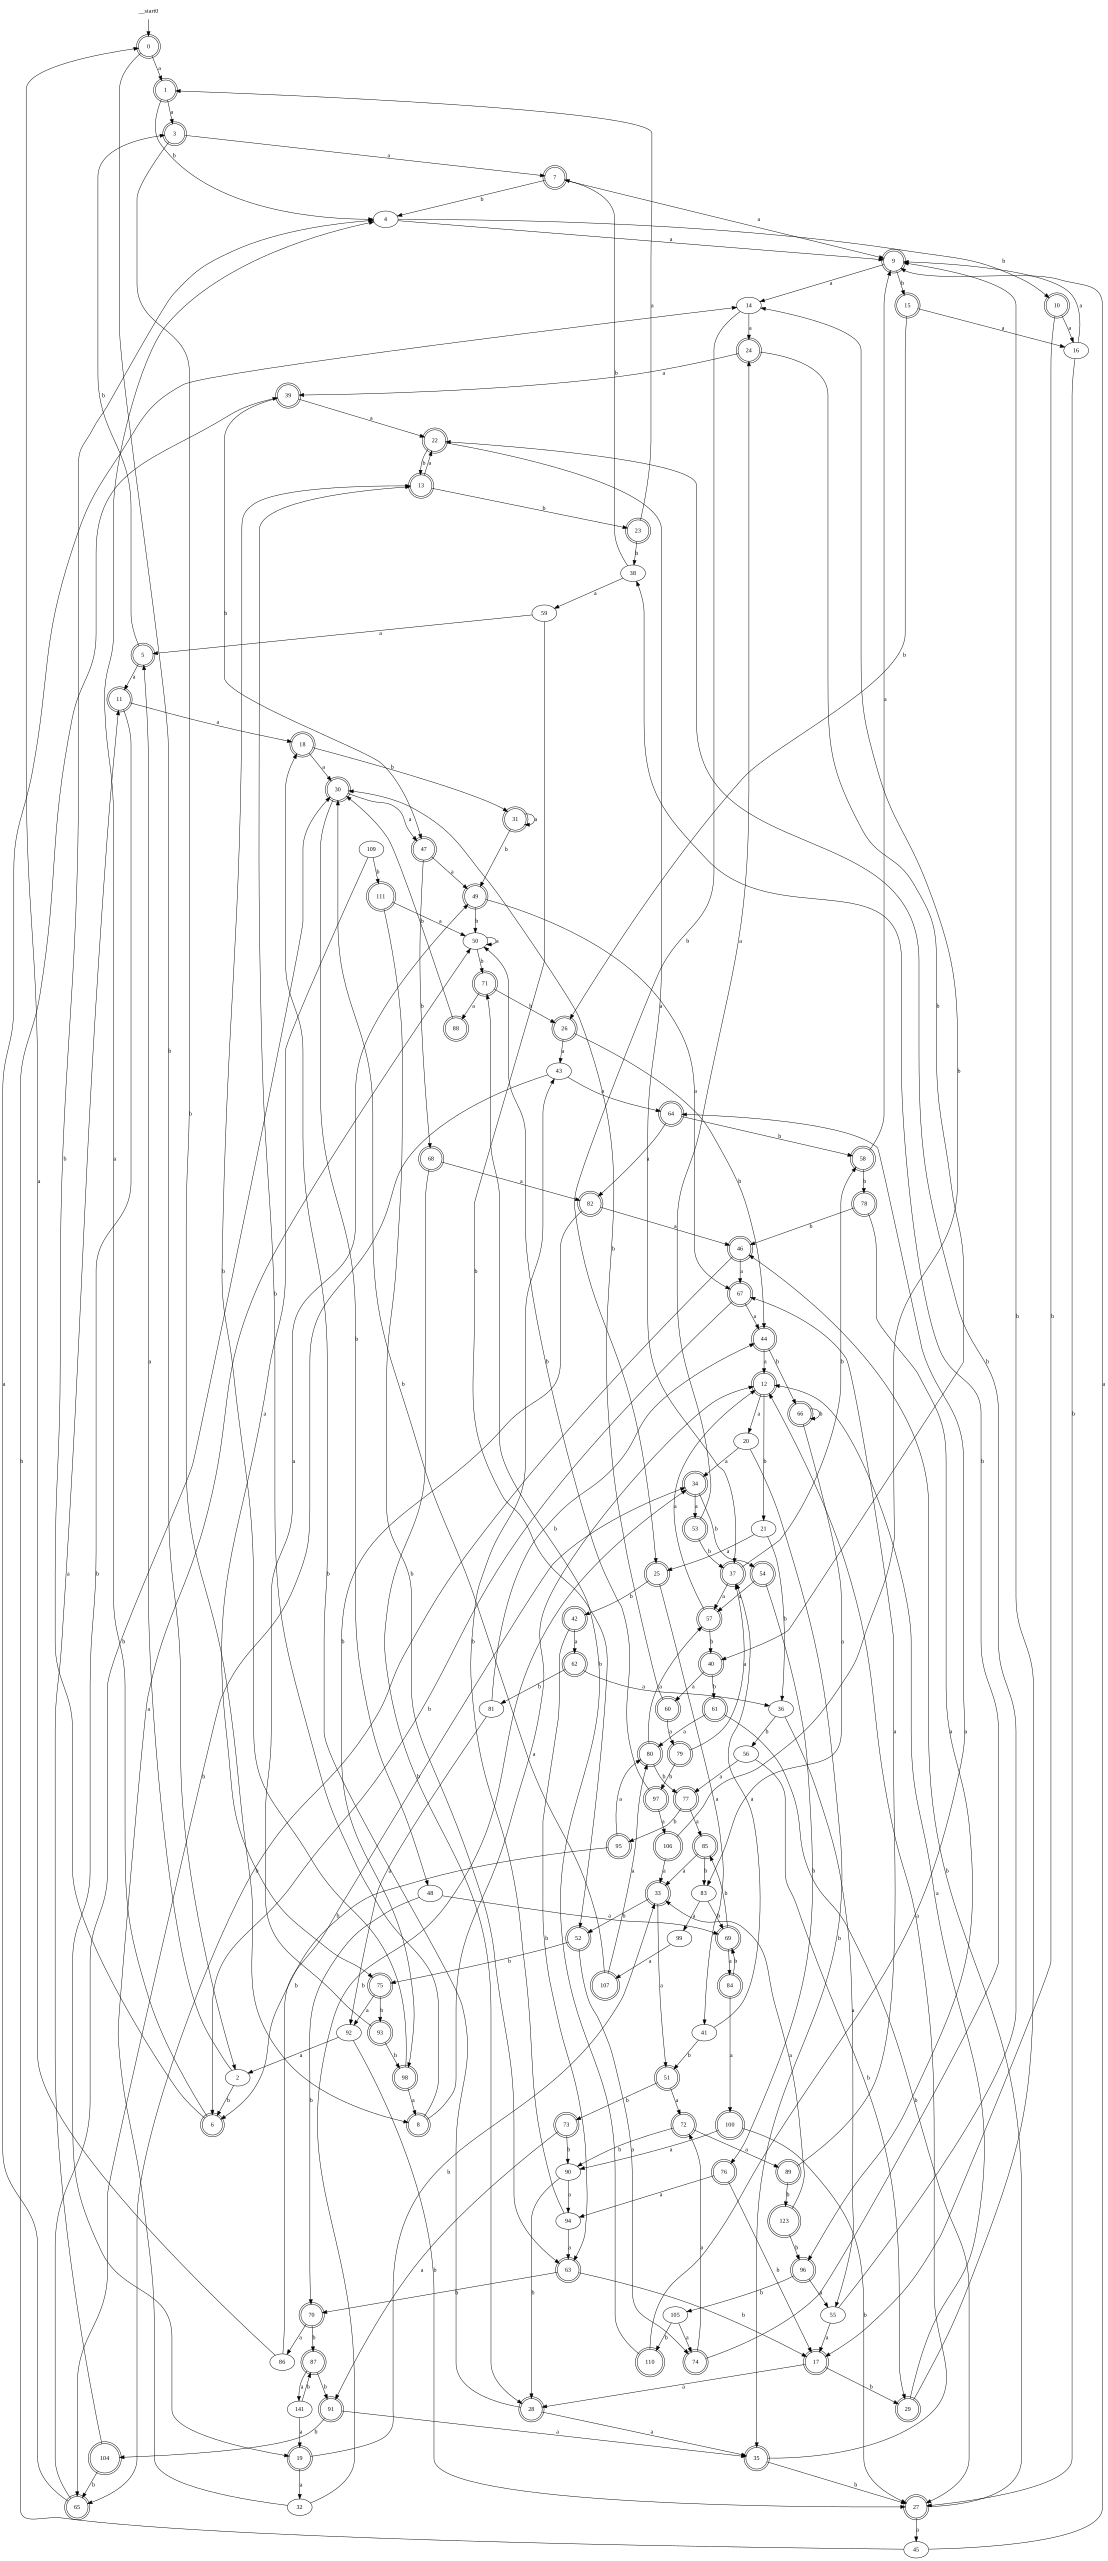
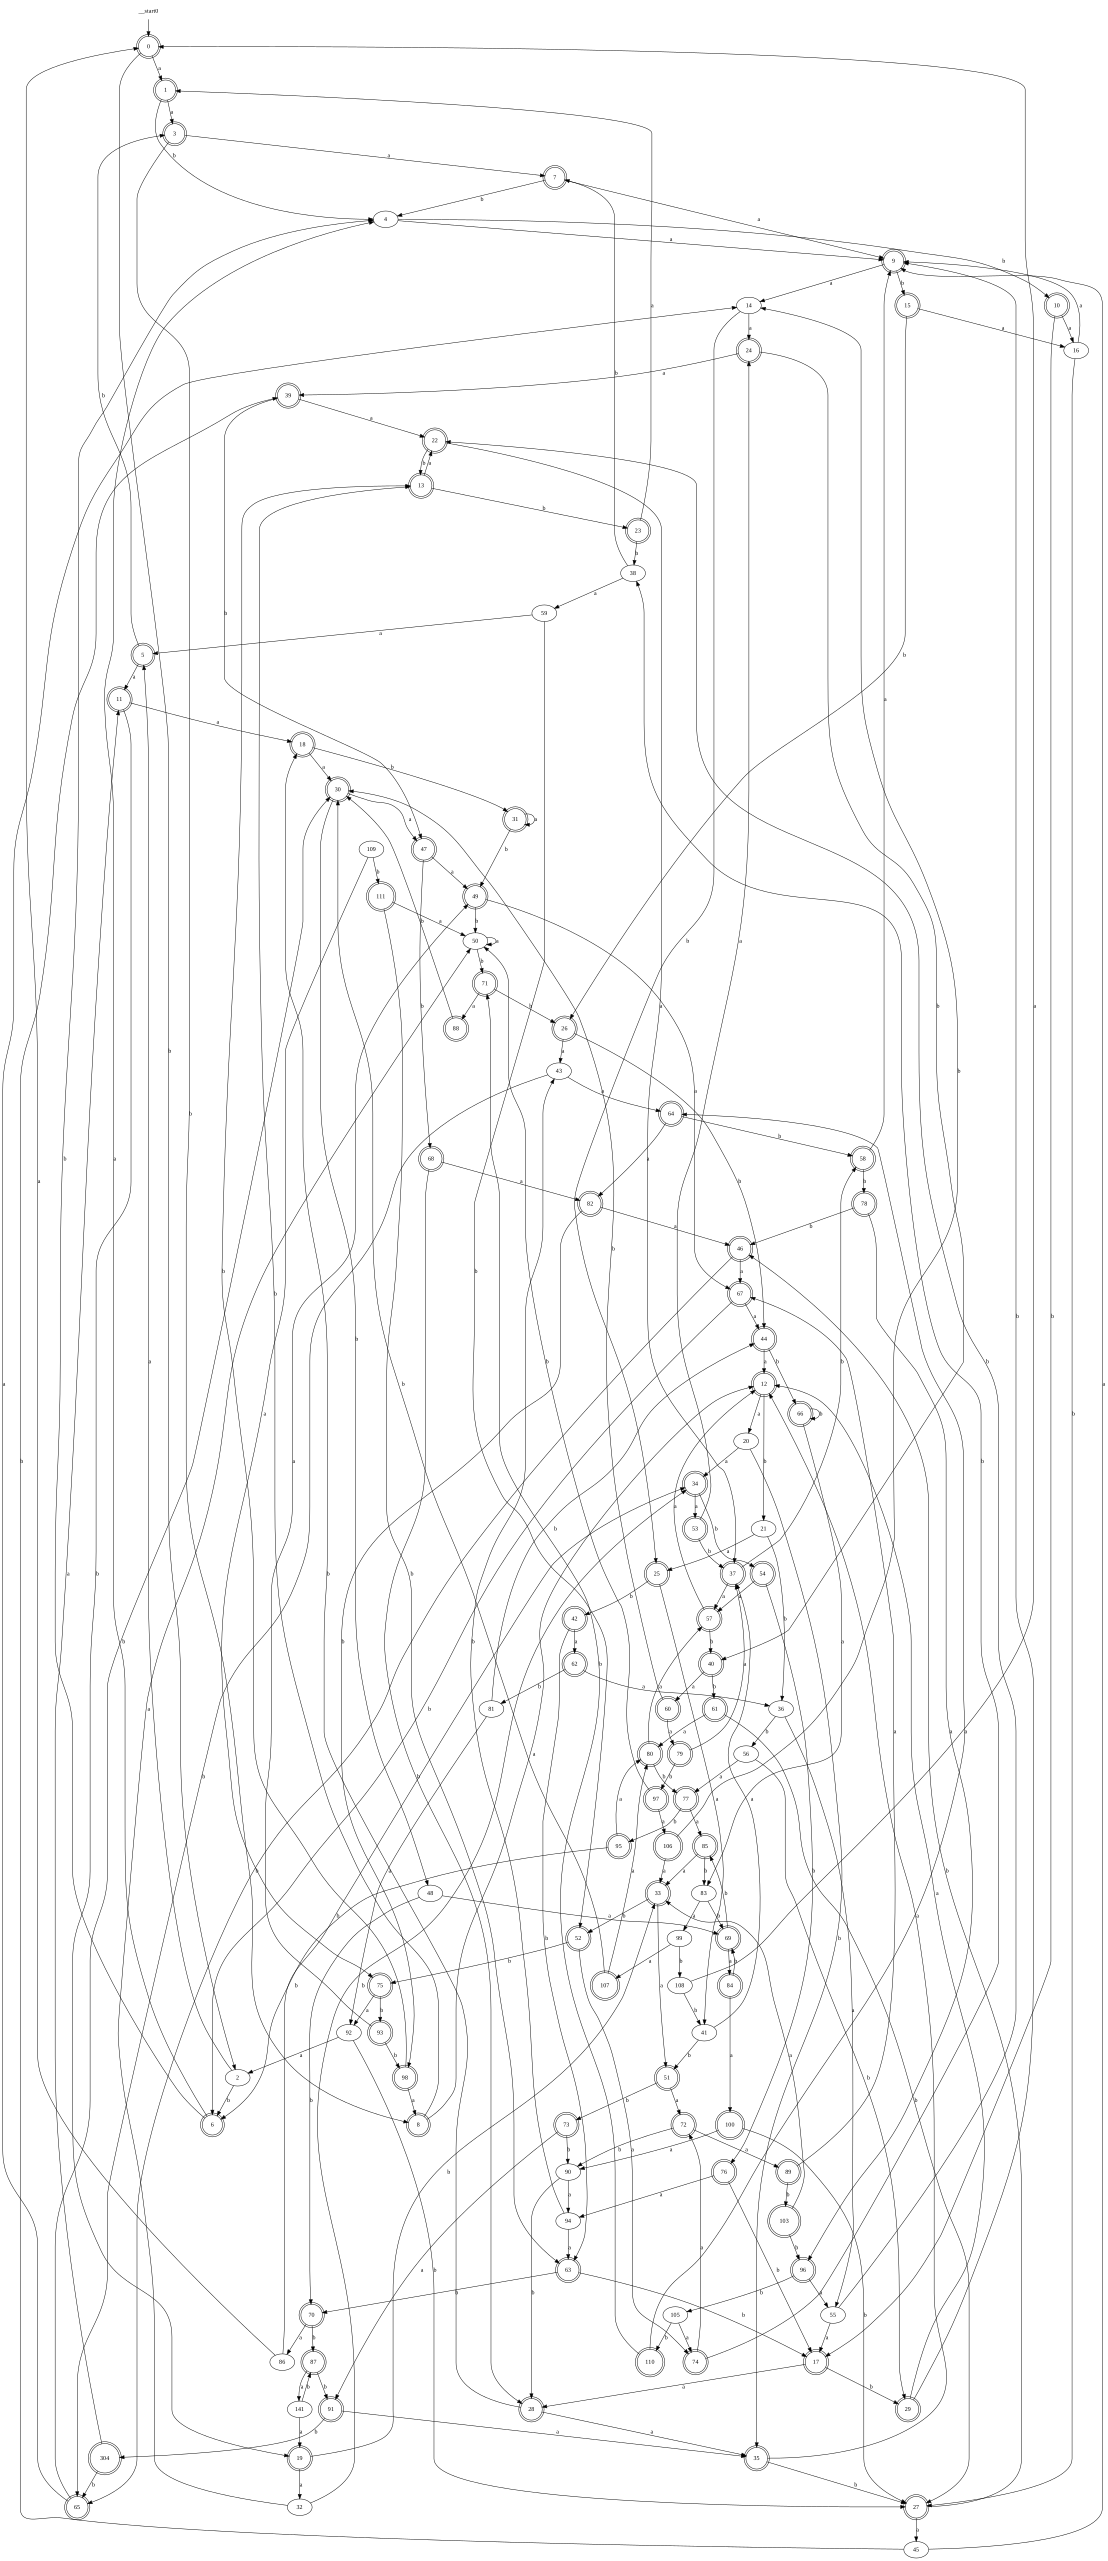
none -> (680, 1986)
(784, 2221) -> (784, 2221)
(105, 2458) -> (105, 2458)
